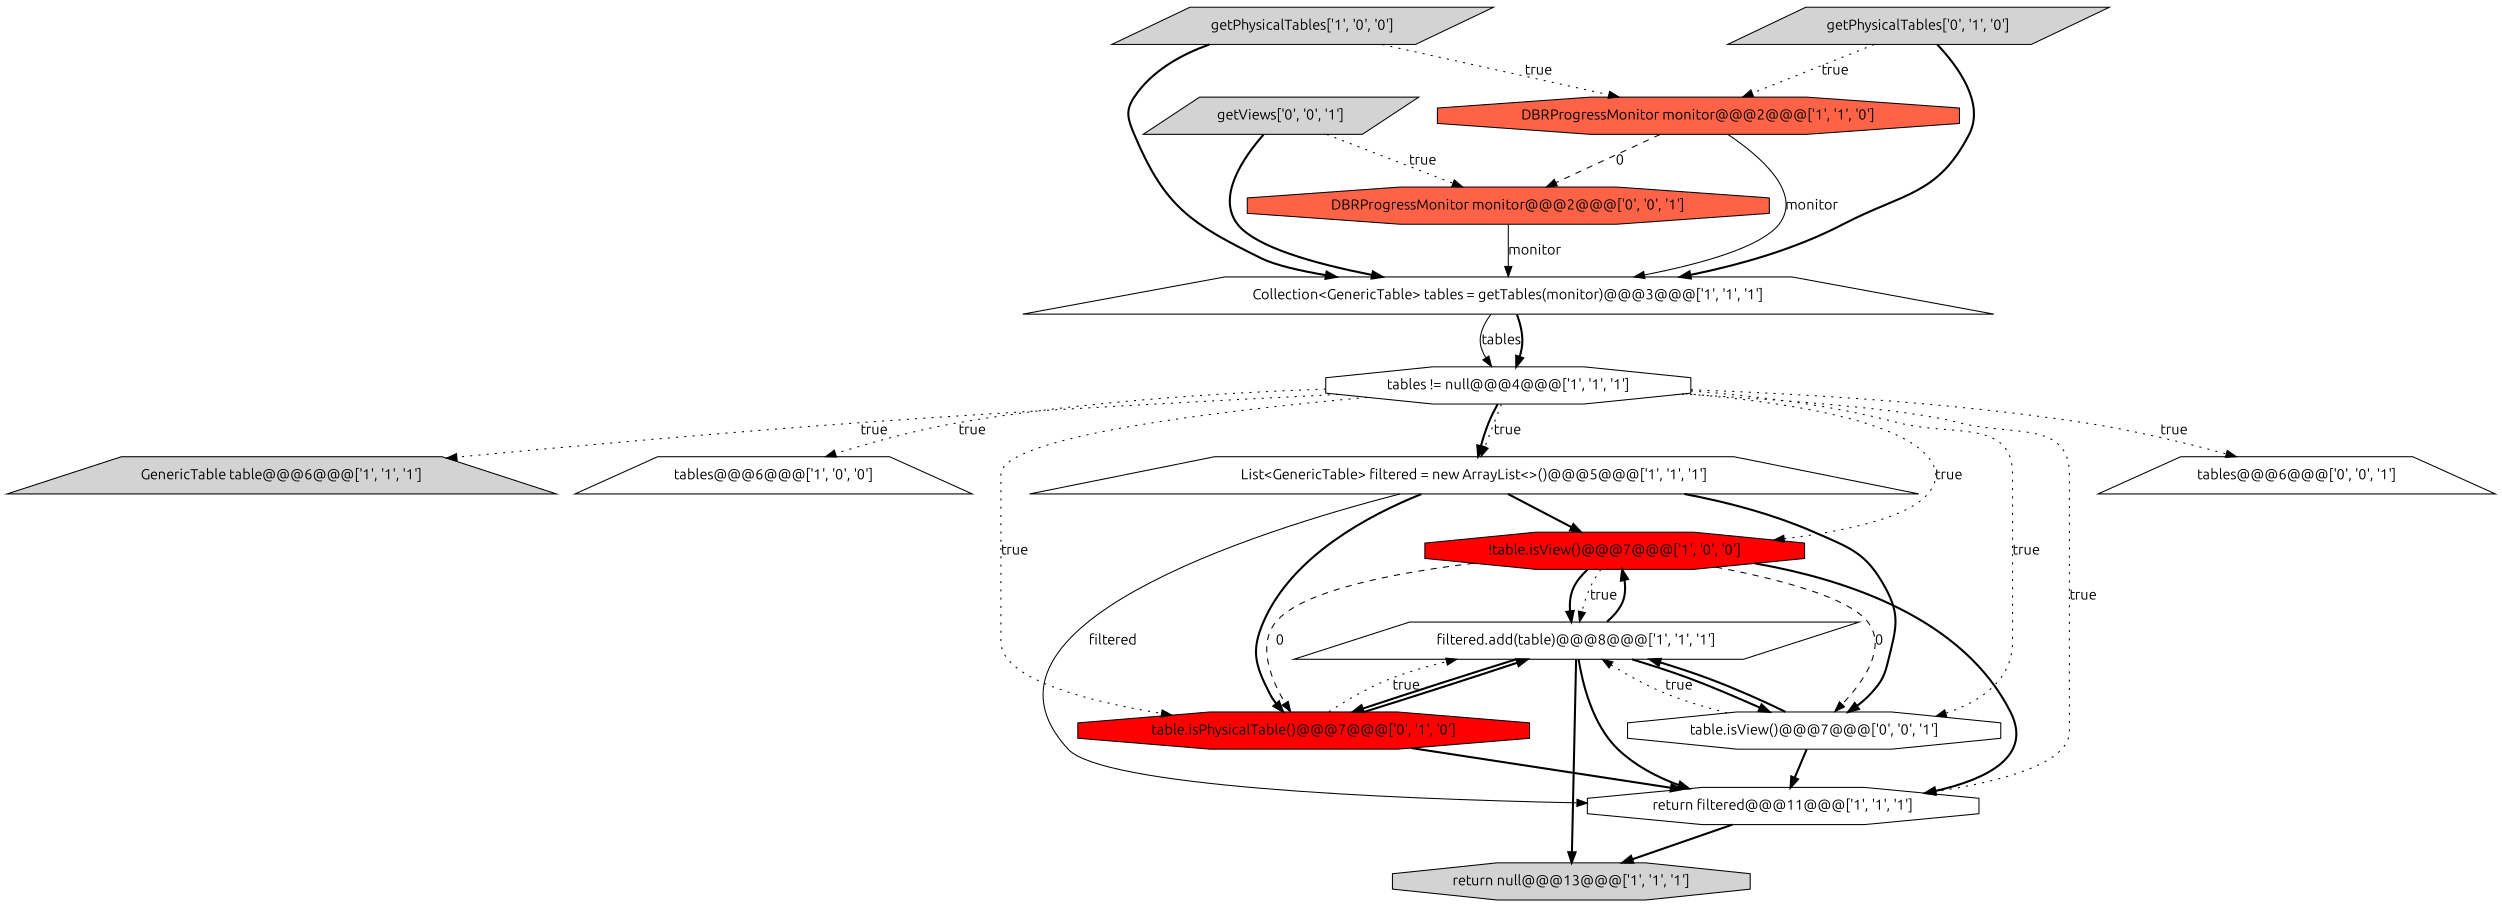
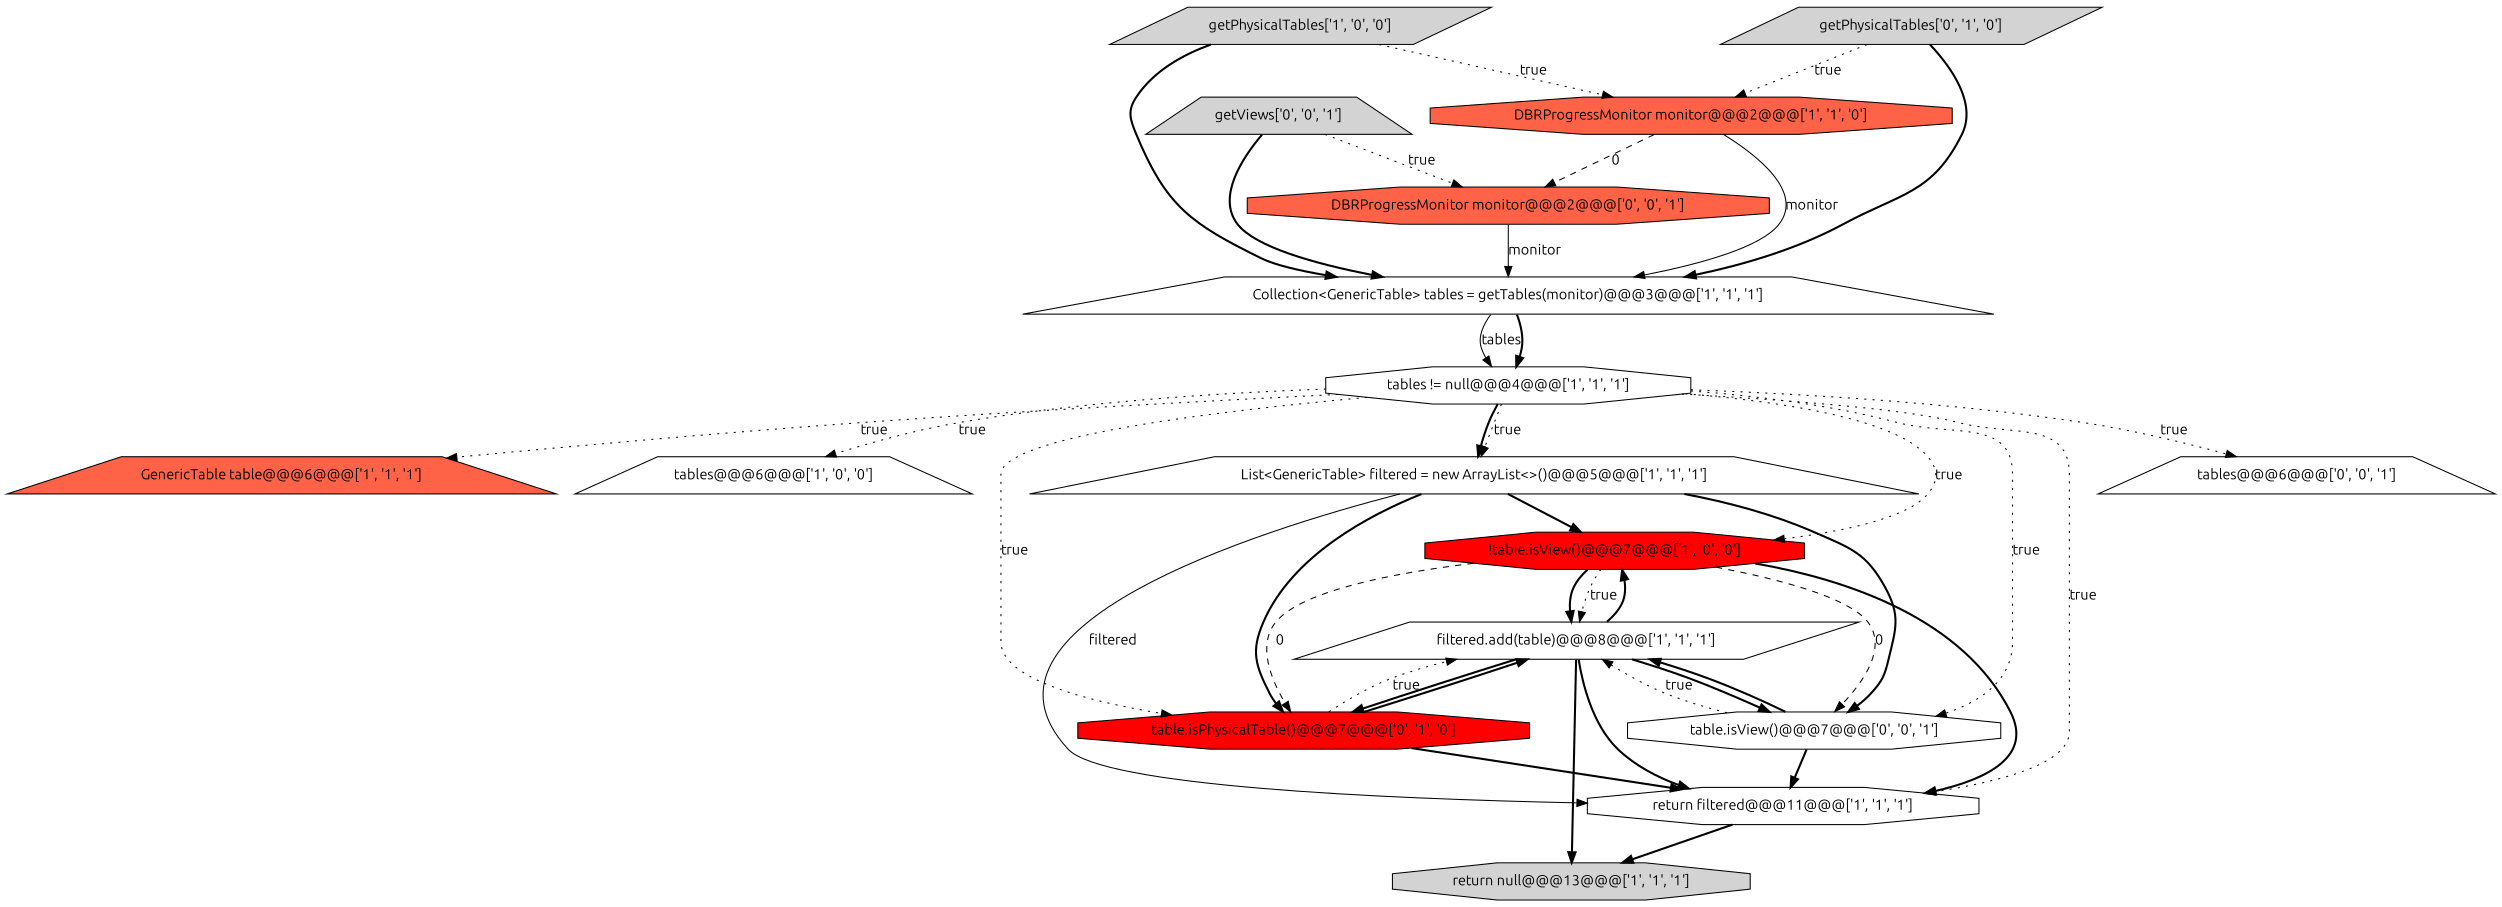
(1281, 116) -> (1279, 116)
(282, 475) -> (282, 475)
